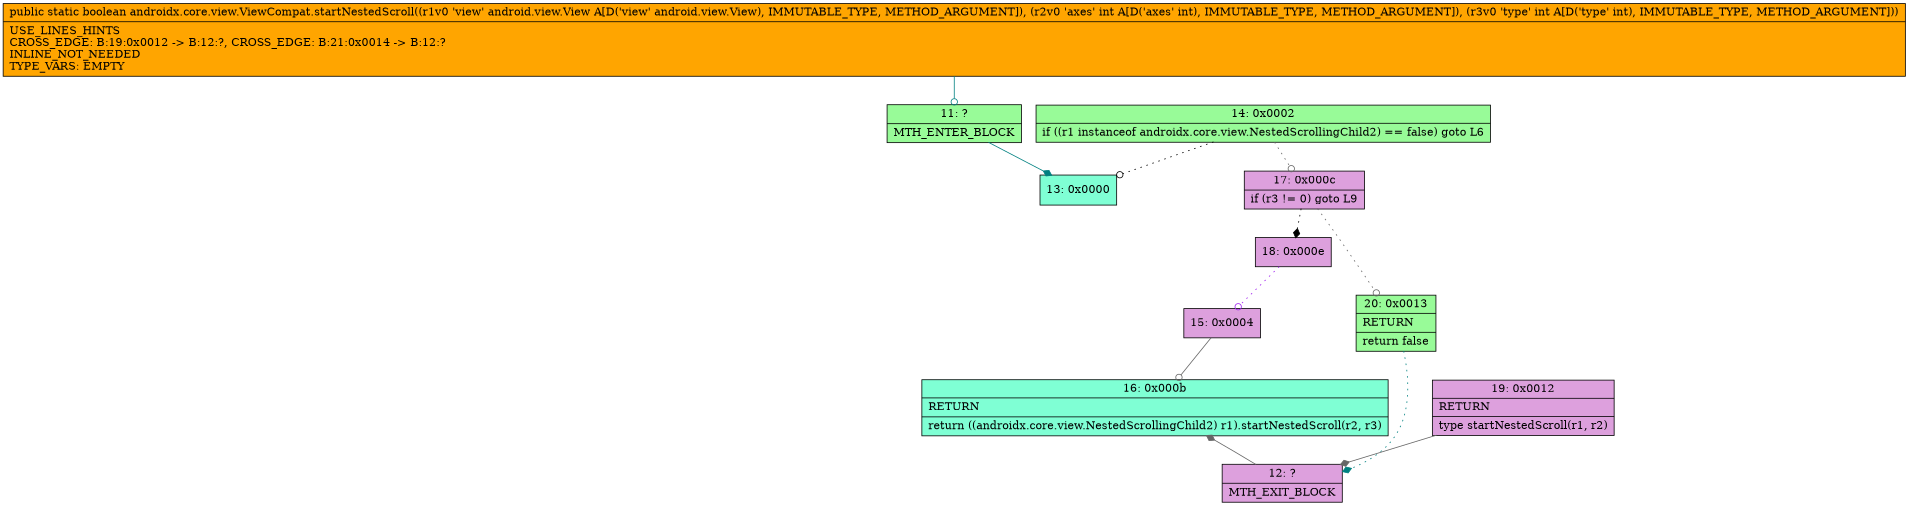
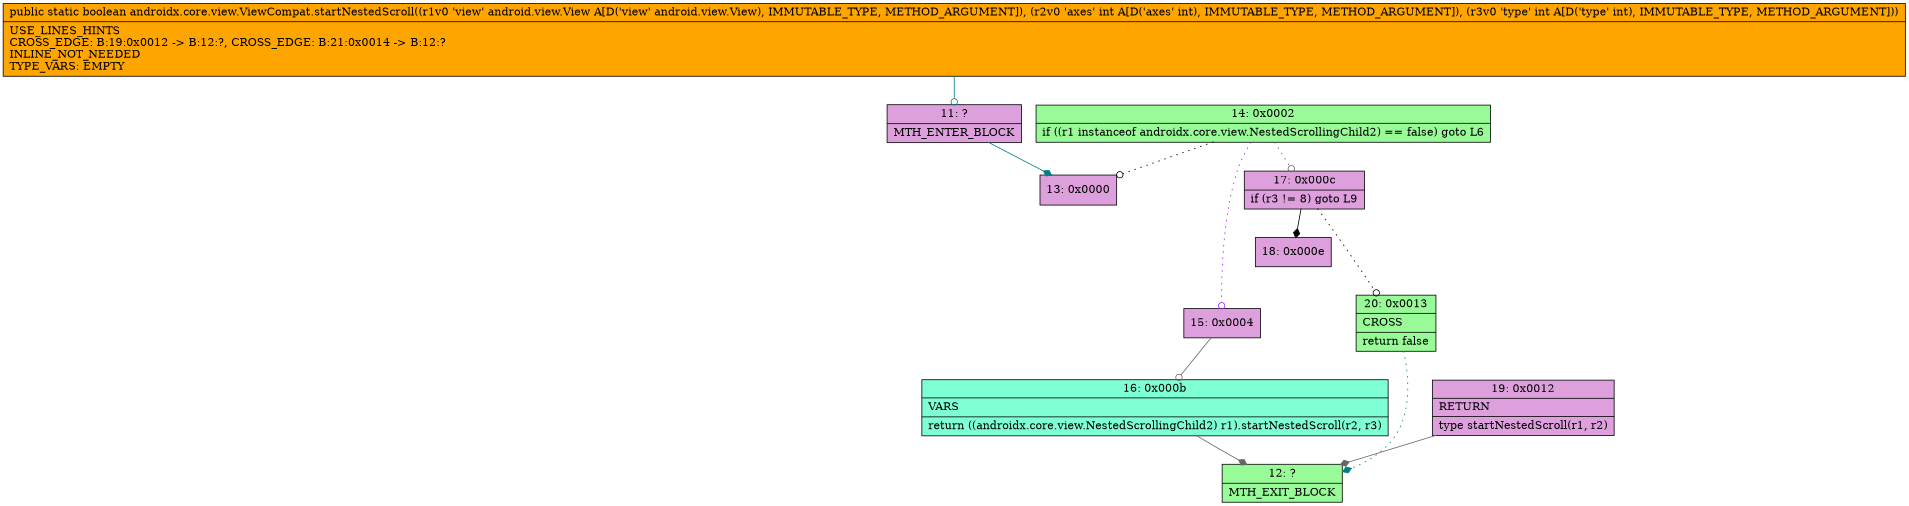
(954, 124) -> (954, 124)
(1078, 190) -> (1078, 190)
(1304, 199) -> (1304, 199)
(1299, 219) -> (1299, 219)
(1346, 249) -> (1346, 249)
(1260, 286) -> (1227, 220)
(1388, 322) -> (1383, 322)
(954, 407) -> (944, 407)
(1235, 452) -> (1217, 448)
(1282, 483) -> (1282, 483)
